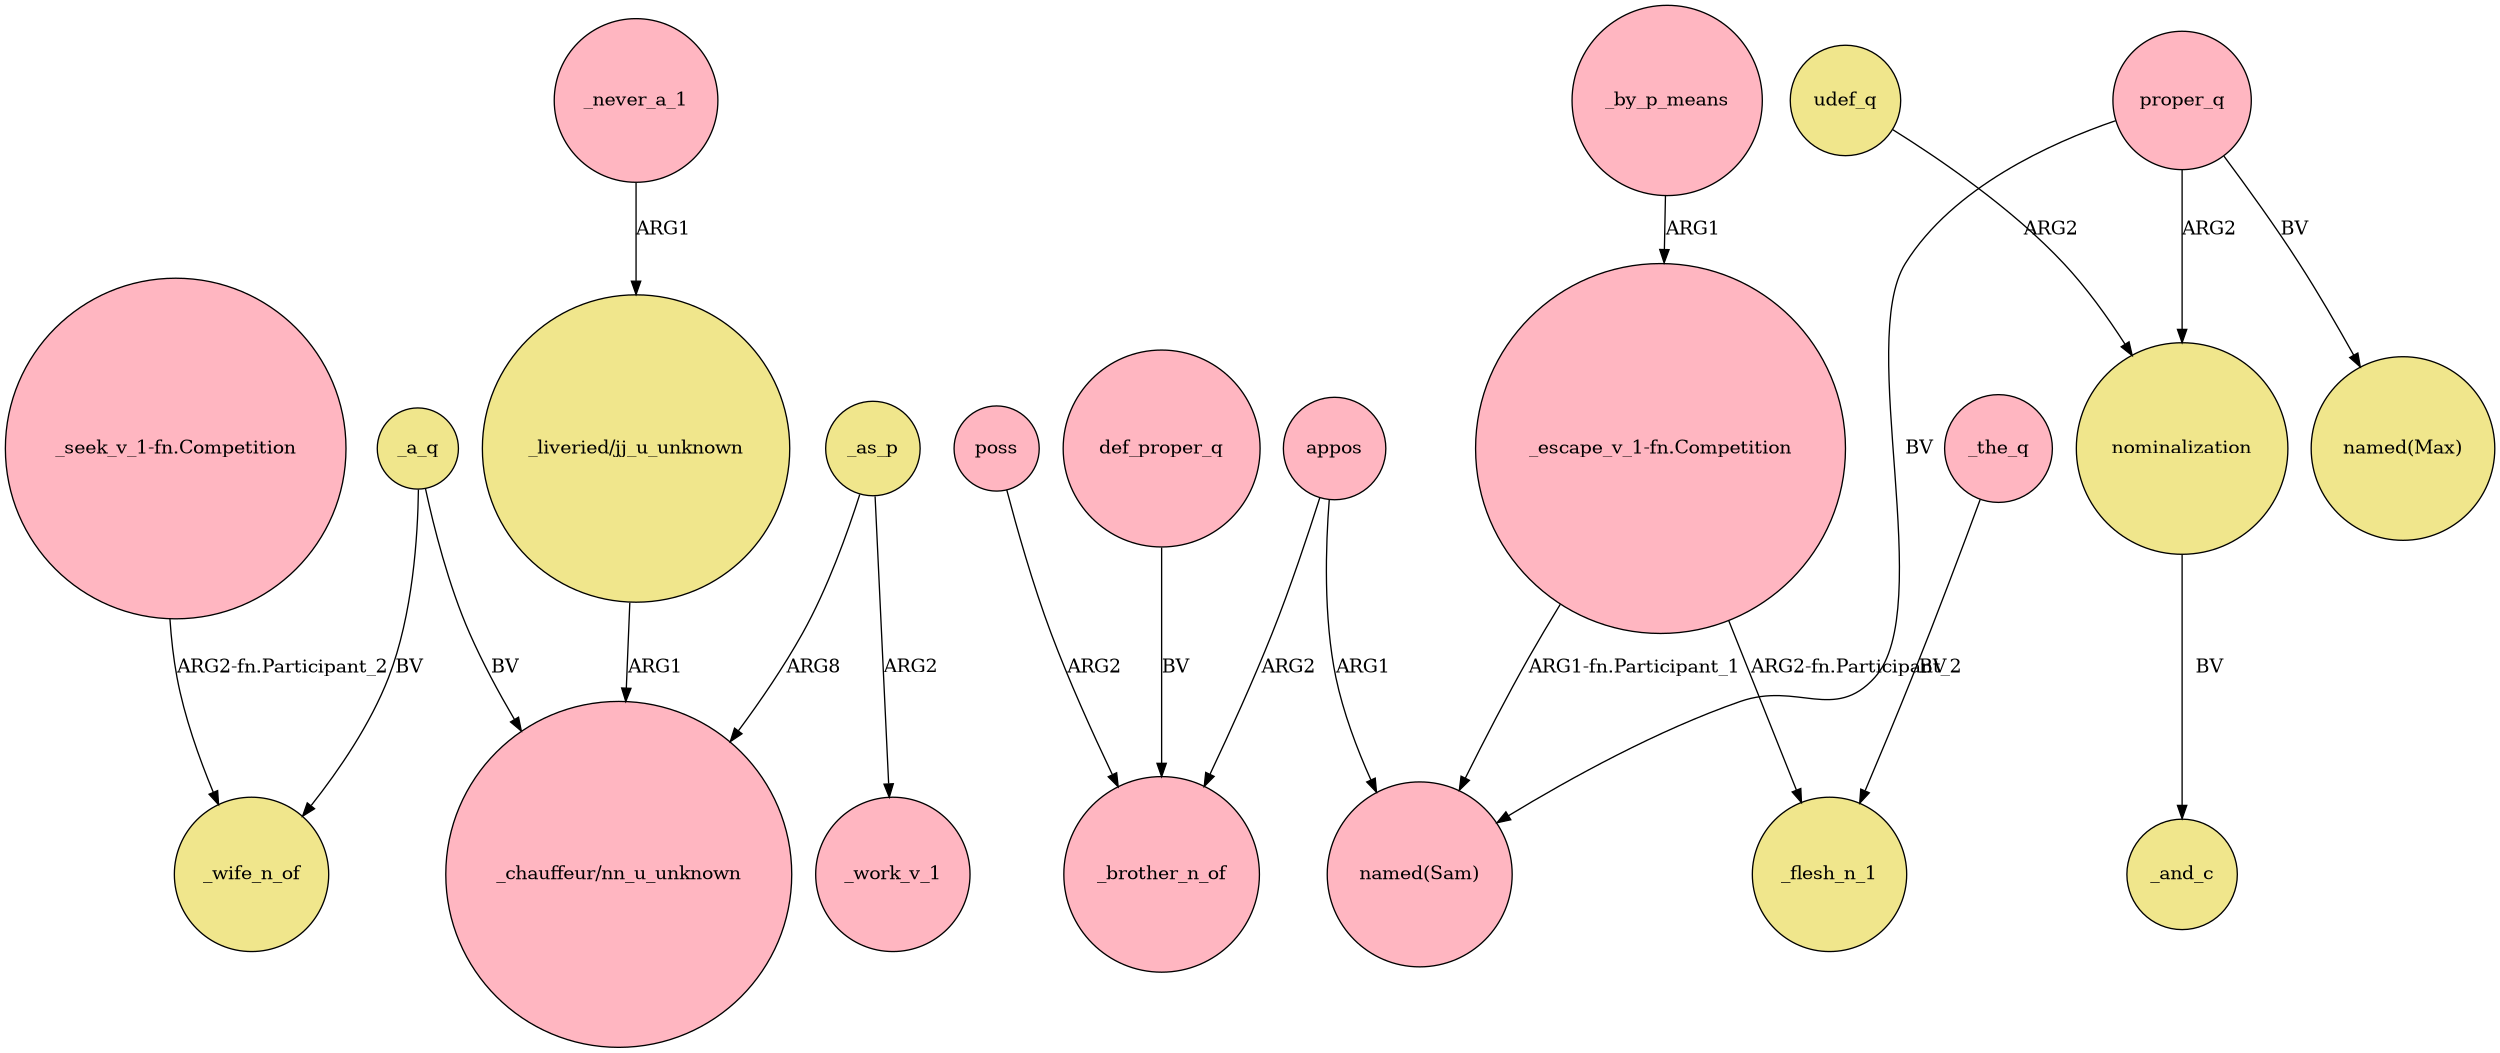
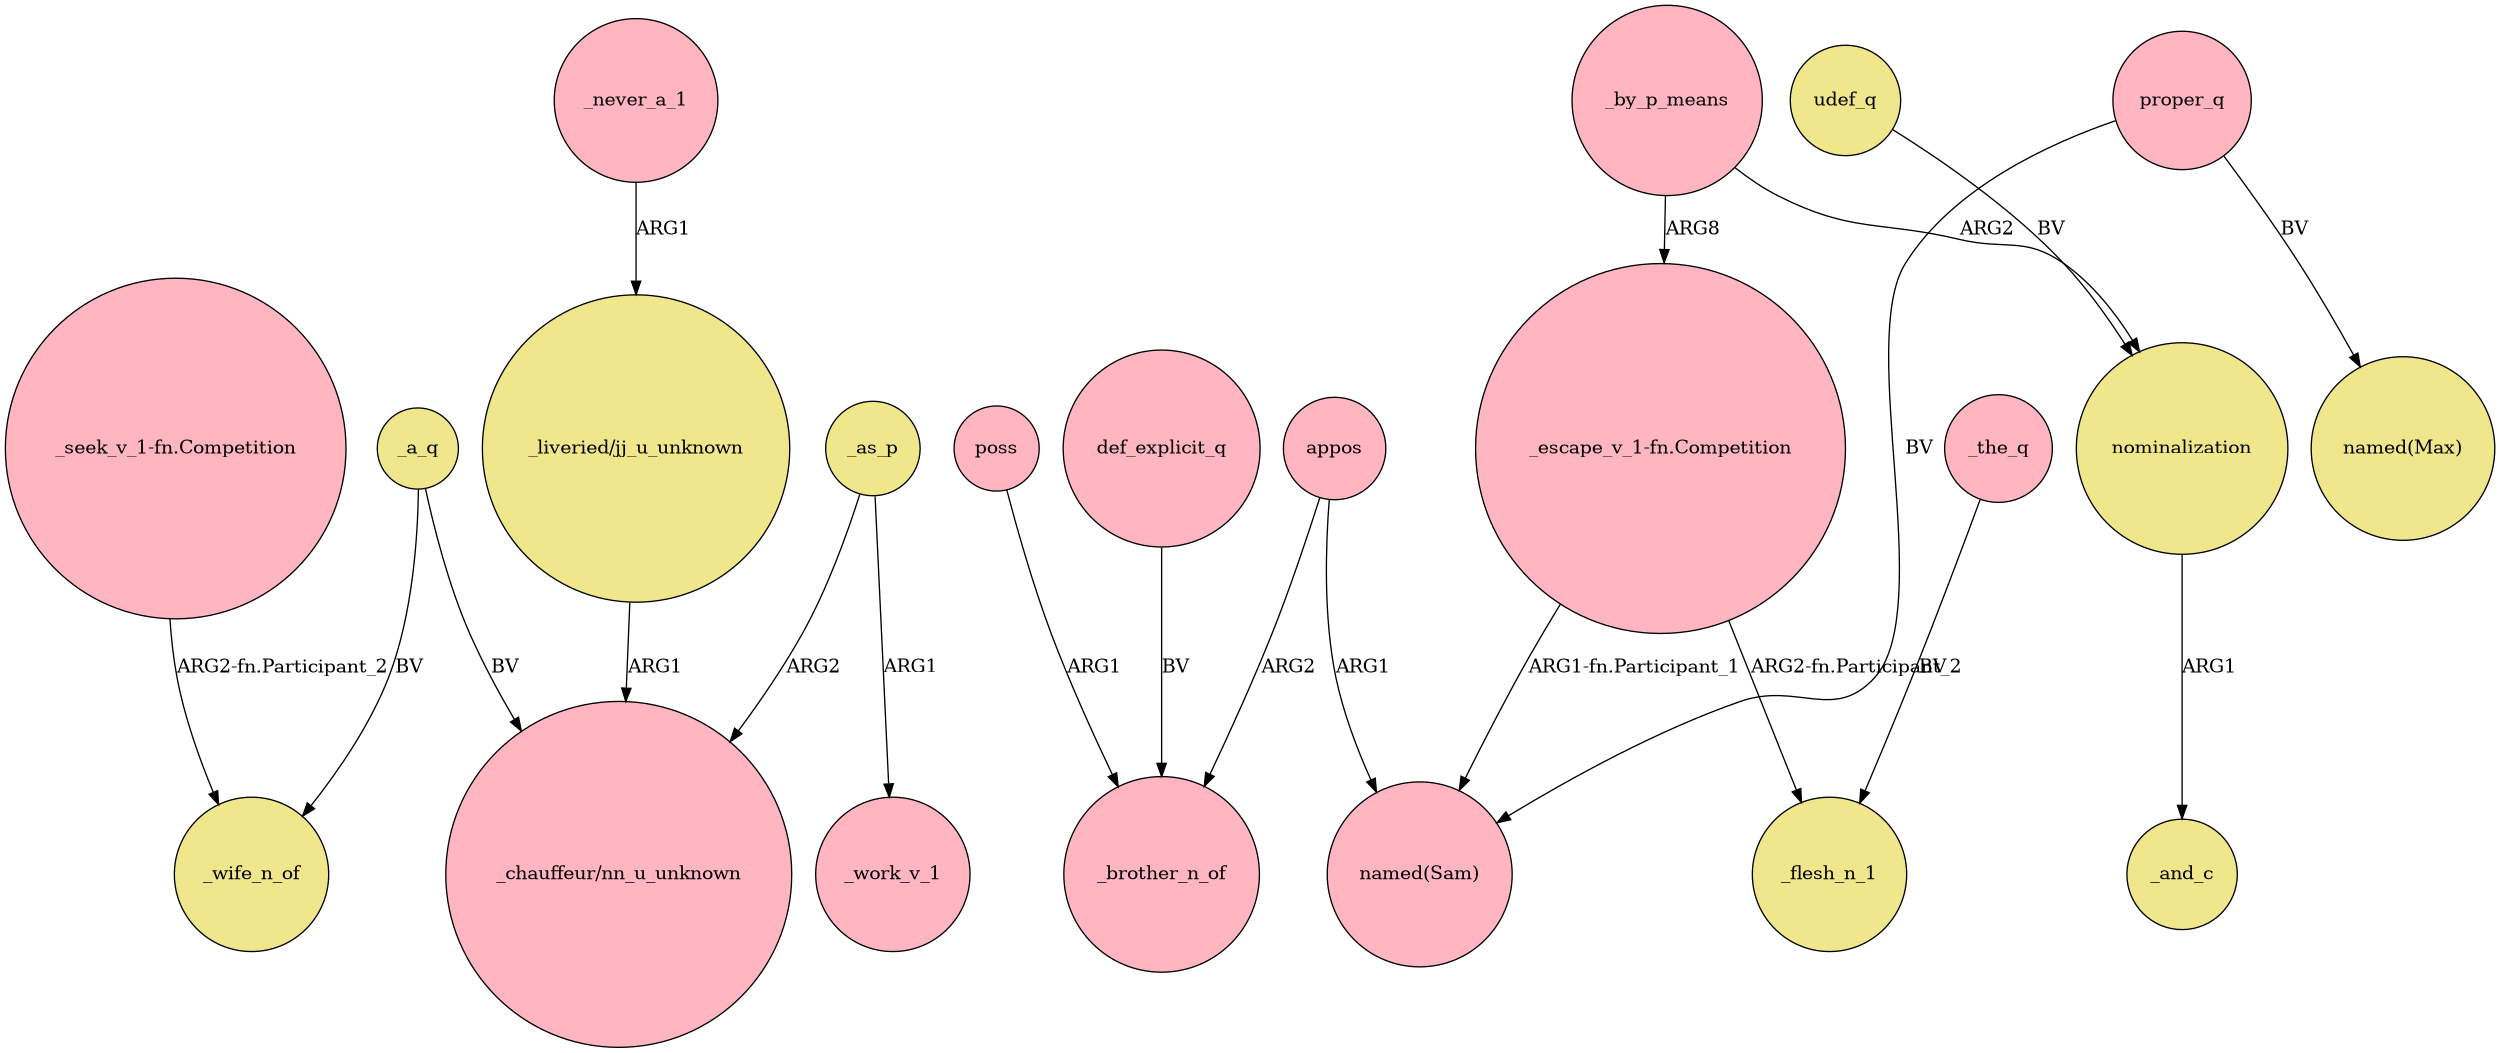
(1693, 230) -> (1693, 230)
(2051, 230) -> (2051, 230)
(2182, 250) -> (1946, 237)
(1162, 449) -> (1162, 449)
(814, 667) -> (814, 667)
(911, 667) -> (911, 667)
(1094, 667) -> (1094, 667)
(2209, 667) -> (2209, 667)
